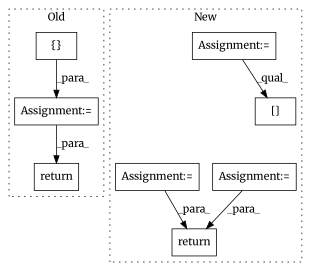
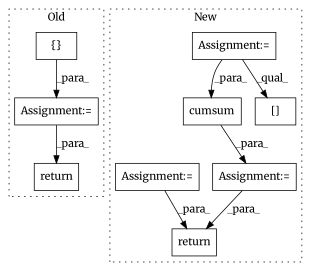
none -> (212, 111)
